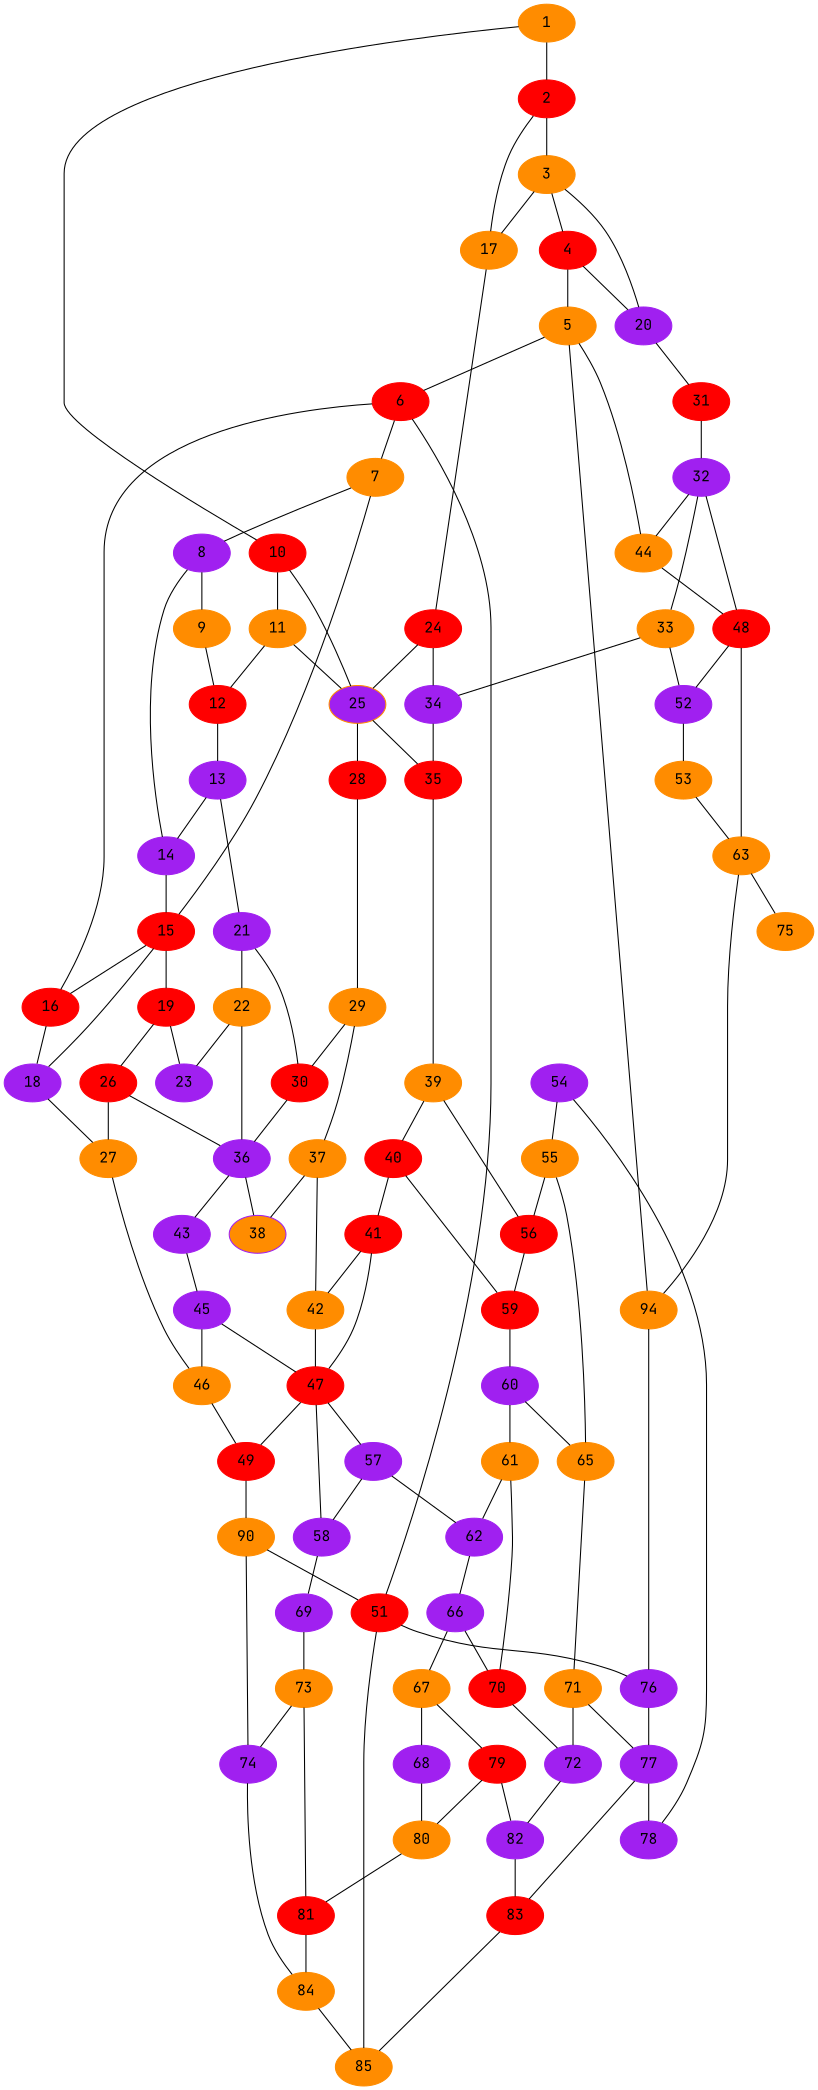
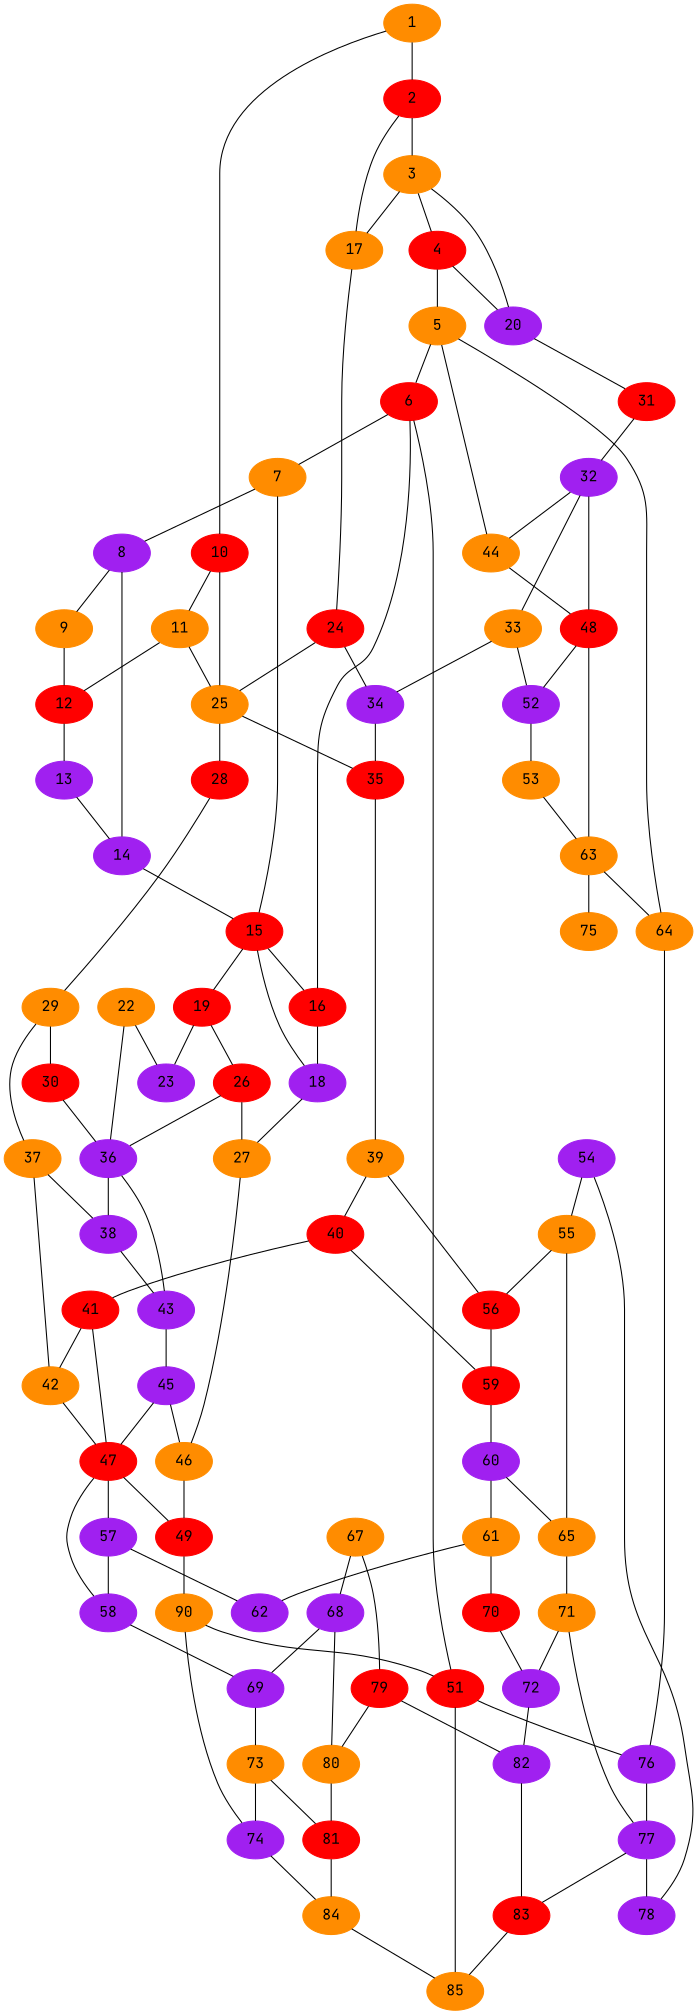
(357, 704) -> (220, 704)
(242, 932) -> none
(258, 1234) -> (108, 1234)
none -> (137, 1272)
(649, 1310) -> (664, 932)
(455, 1613) -> none
none -> (291, 1655)
